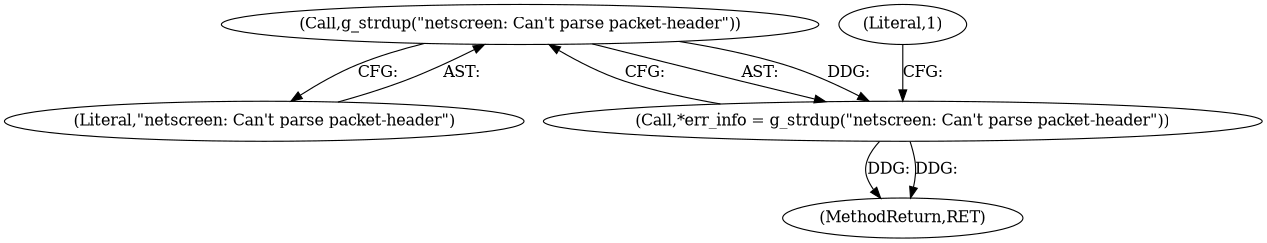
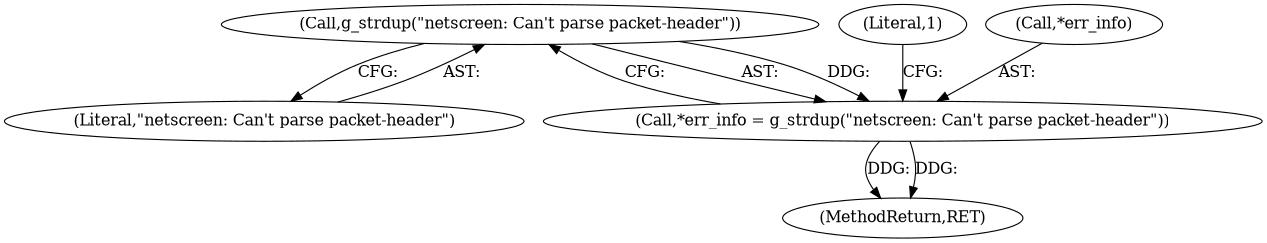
none -> (1074, 24)
